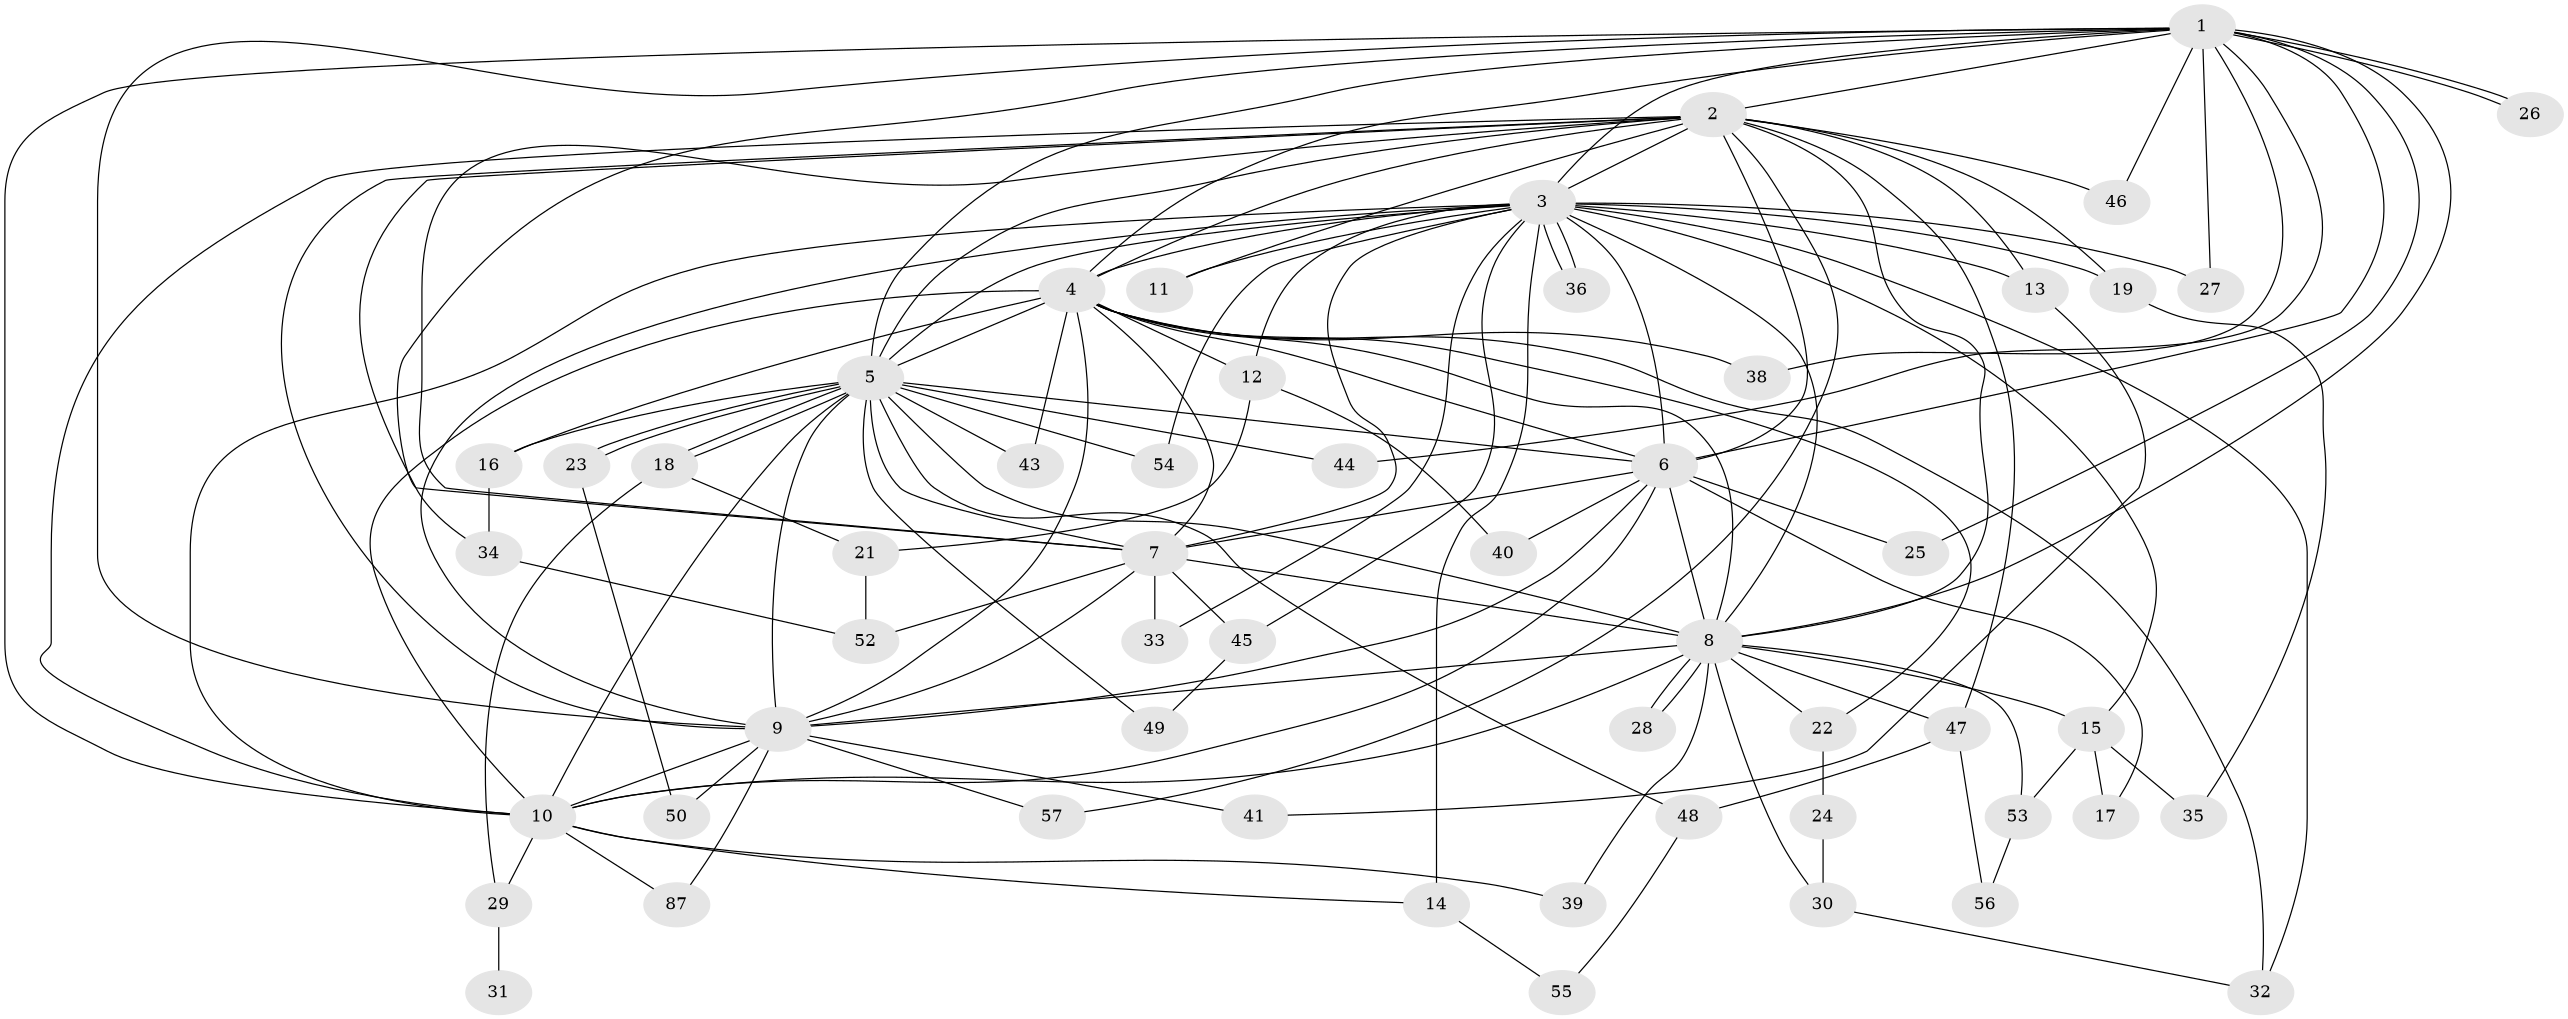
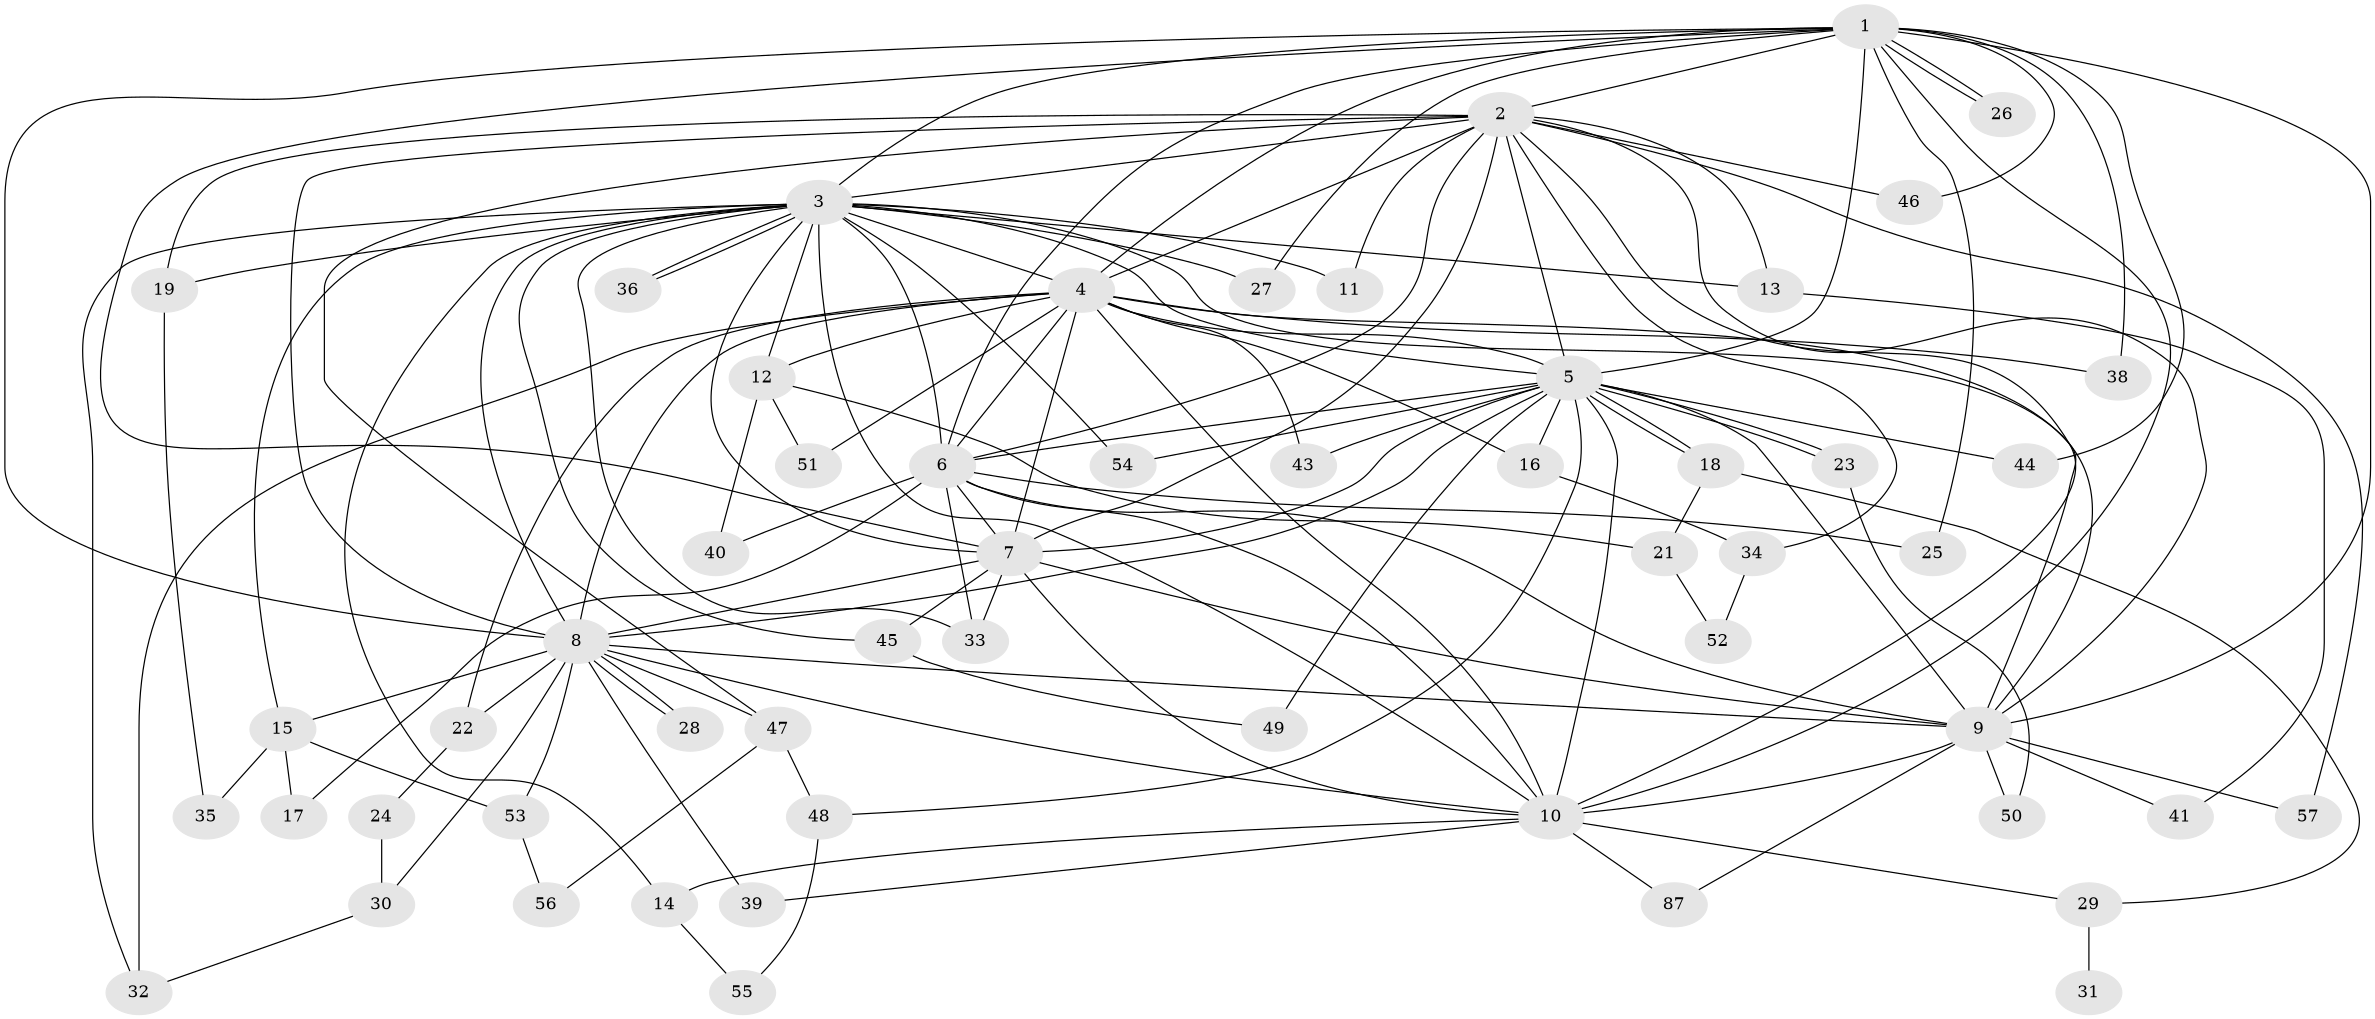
none -> (808, 466)
(1687, 554) -> (955, 534)
(1016, 596) -> (1241, 756)
